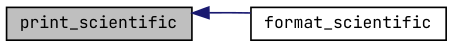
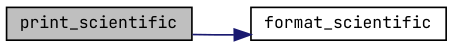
(230, 13) -> (213, 35)
